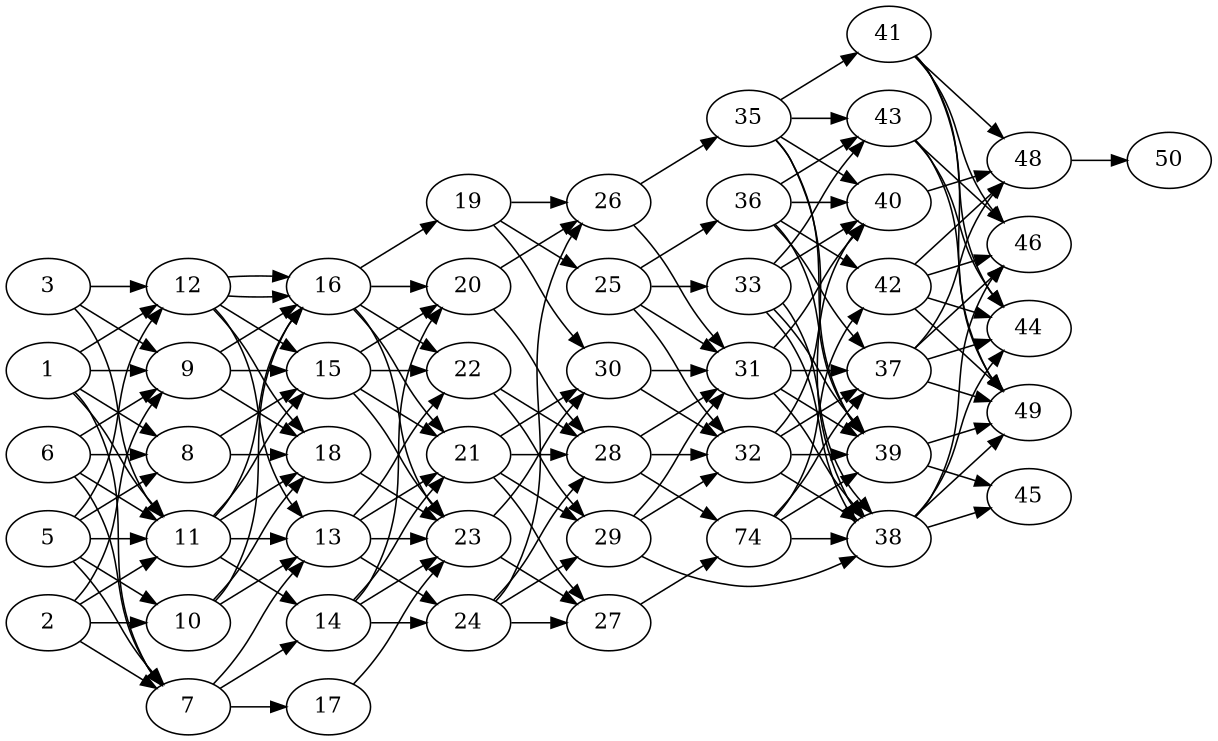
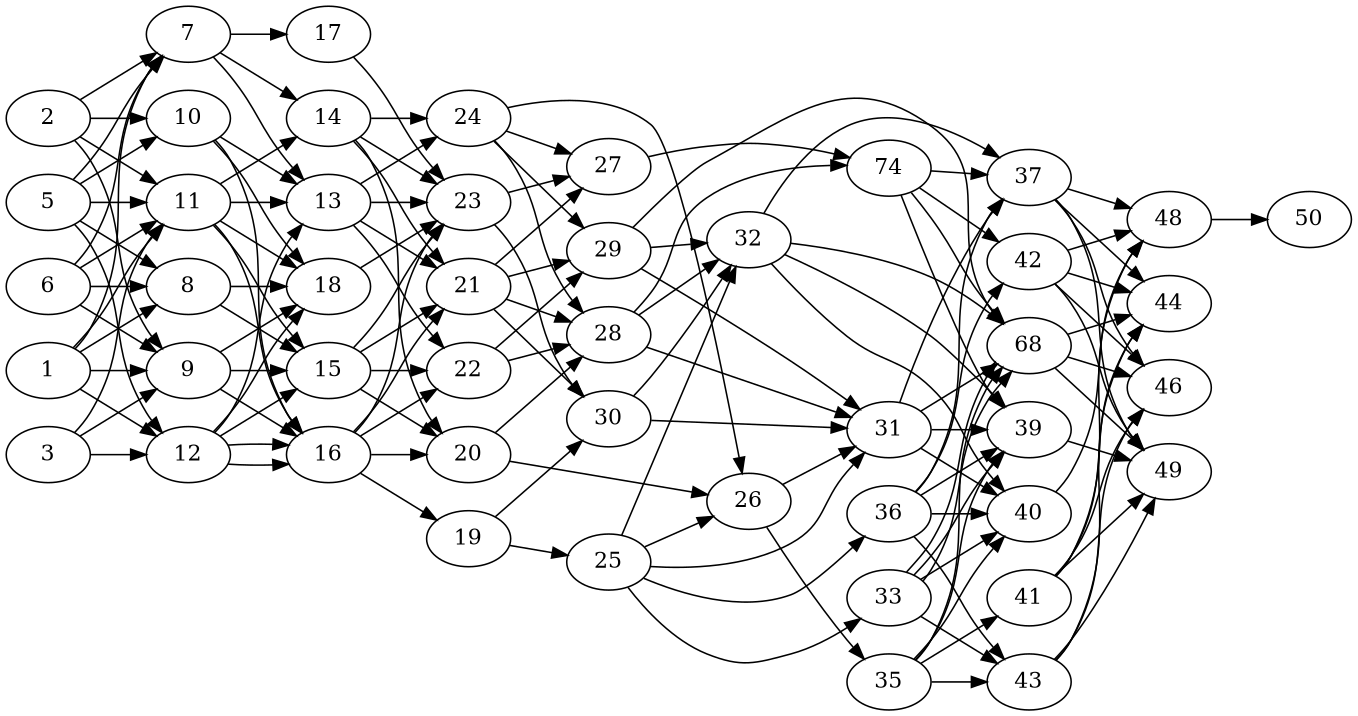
(531, 202) -> (672, 535)
(1029, 497) -> none
(889, 539) -> (1029, 346)
